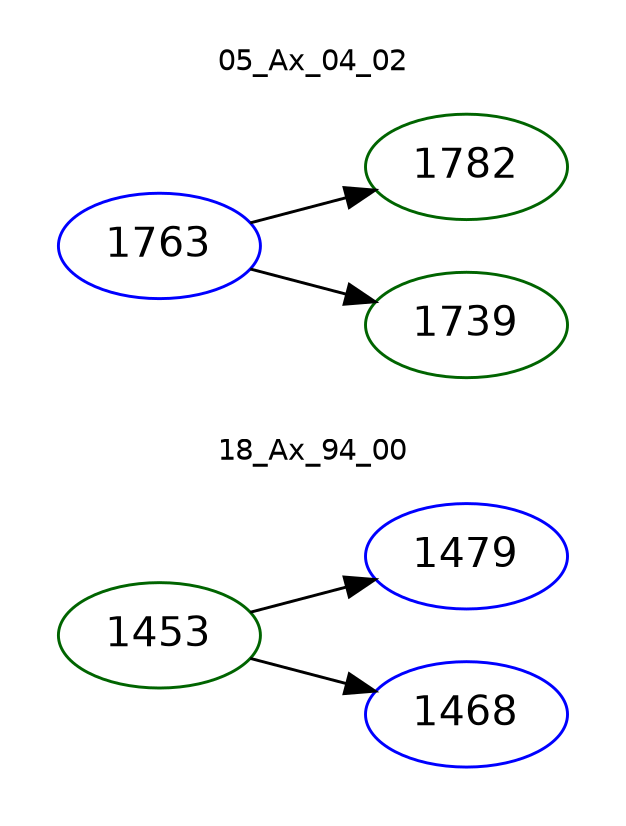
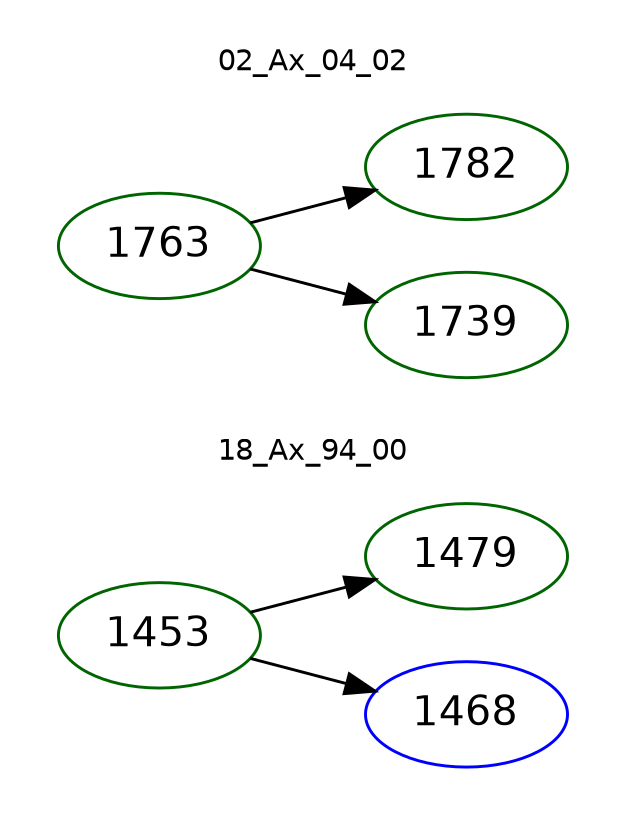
(313, 63) -> (313, 63)
(159, 246) -> (159, 246)
(467, 556) -> (467, 556)
